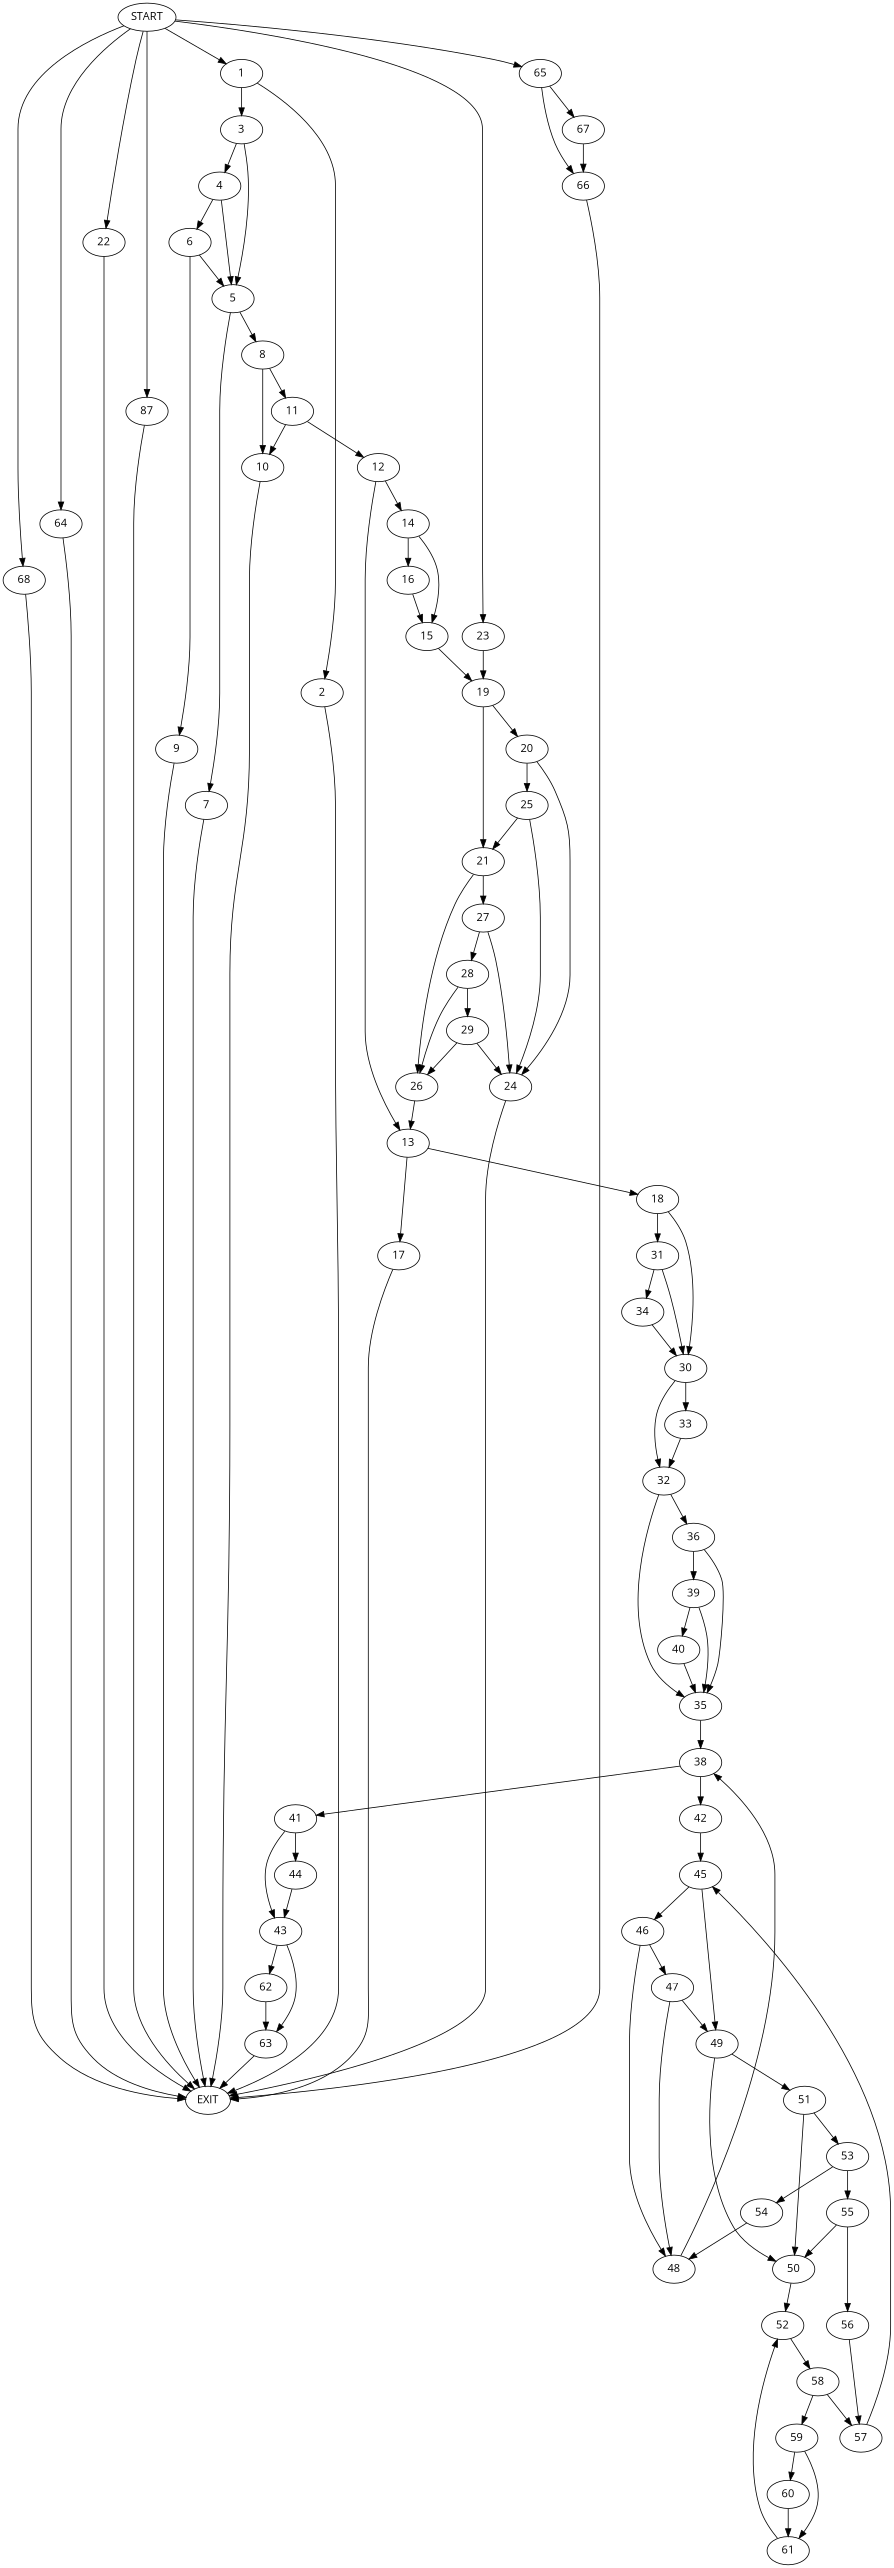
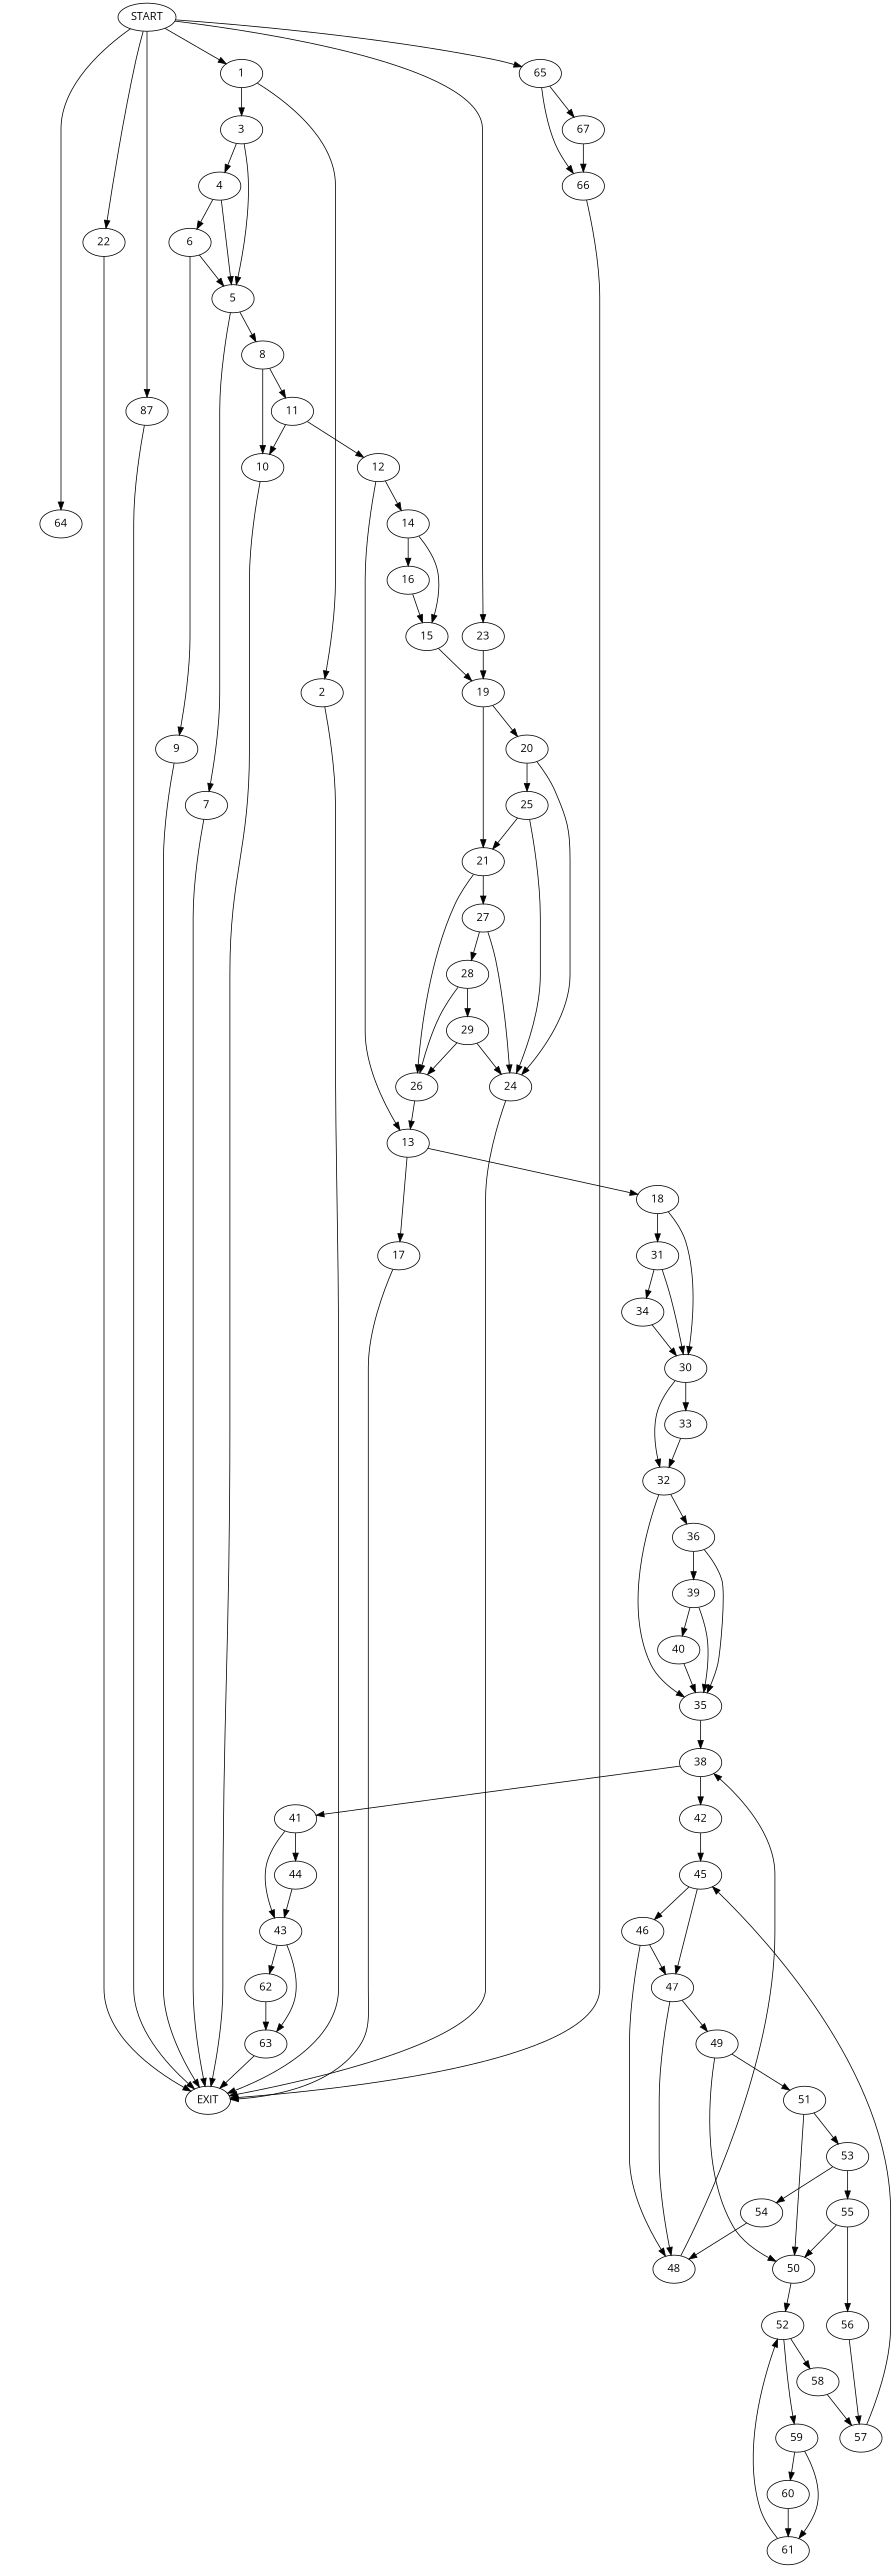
(24, 580) -> none
(71, 1348) -> none
(708, 1956) -> (688, 1928)
(809, 2406) -> (788, 2378)
